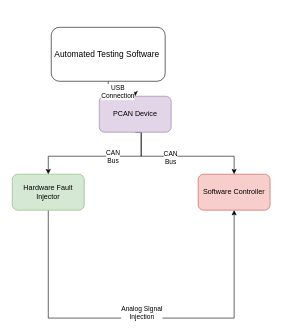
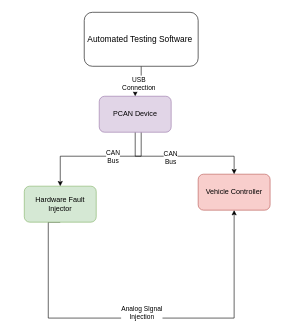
(108, 54) -> (141, 39)
(48, 192) -> (60, 204)
(234, 192) -> (234, 192)
